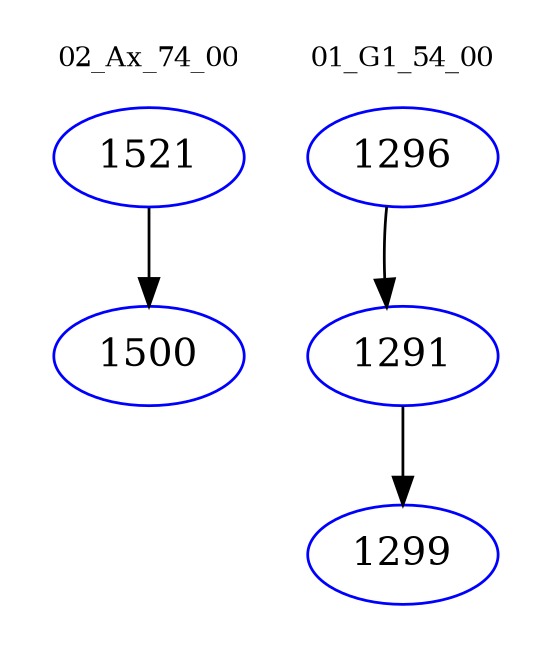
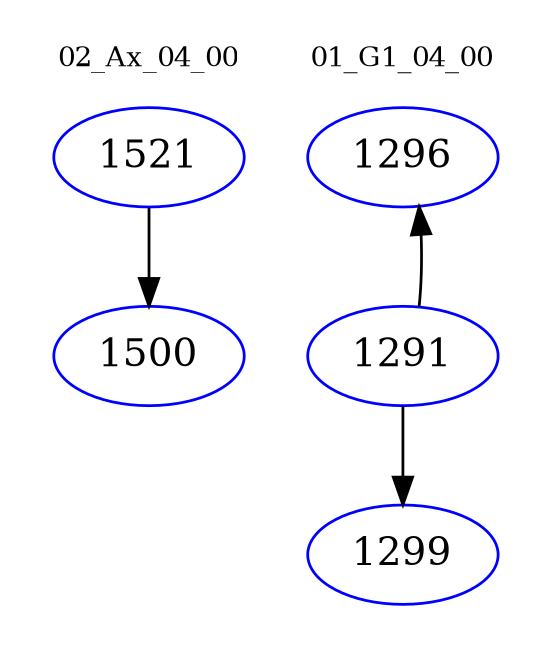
(149, 59) -> (149, 59)
(403, 59) -> (403, 59)
(384, 243) -> (421, 271)
